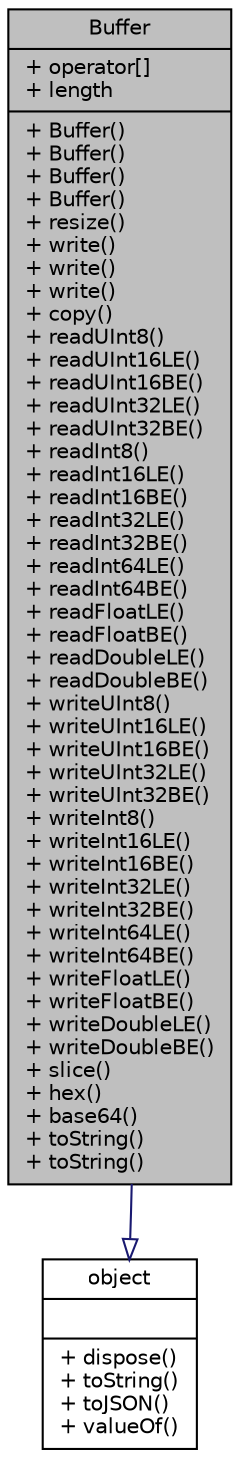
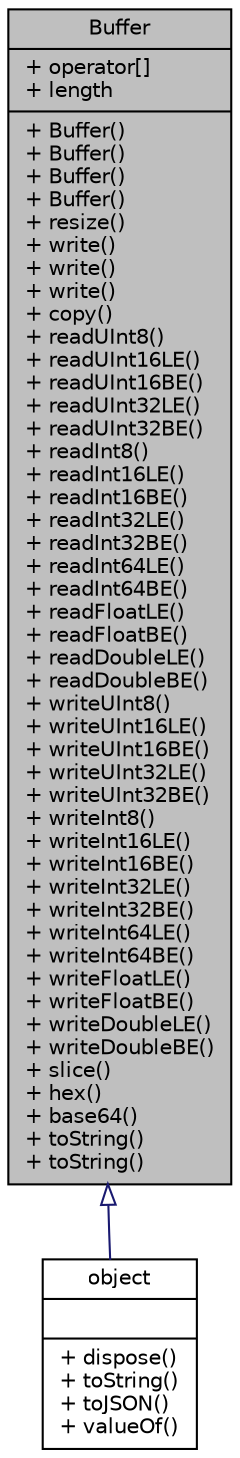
(131, 1211) -> (109, 1233)
